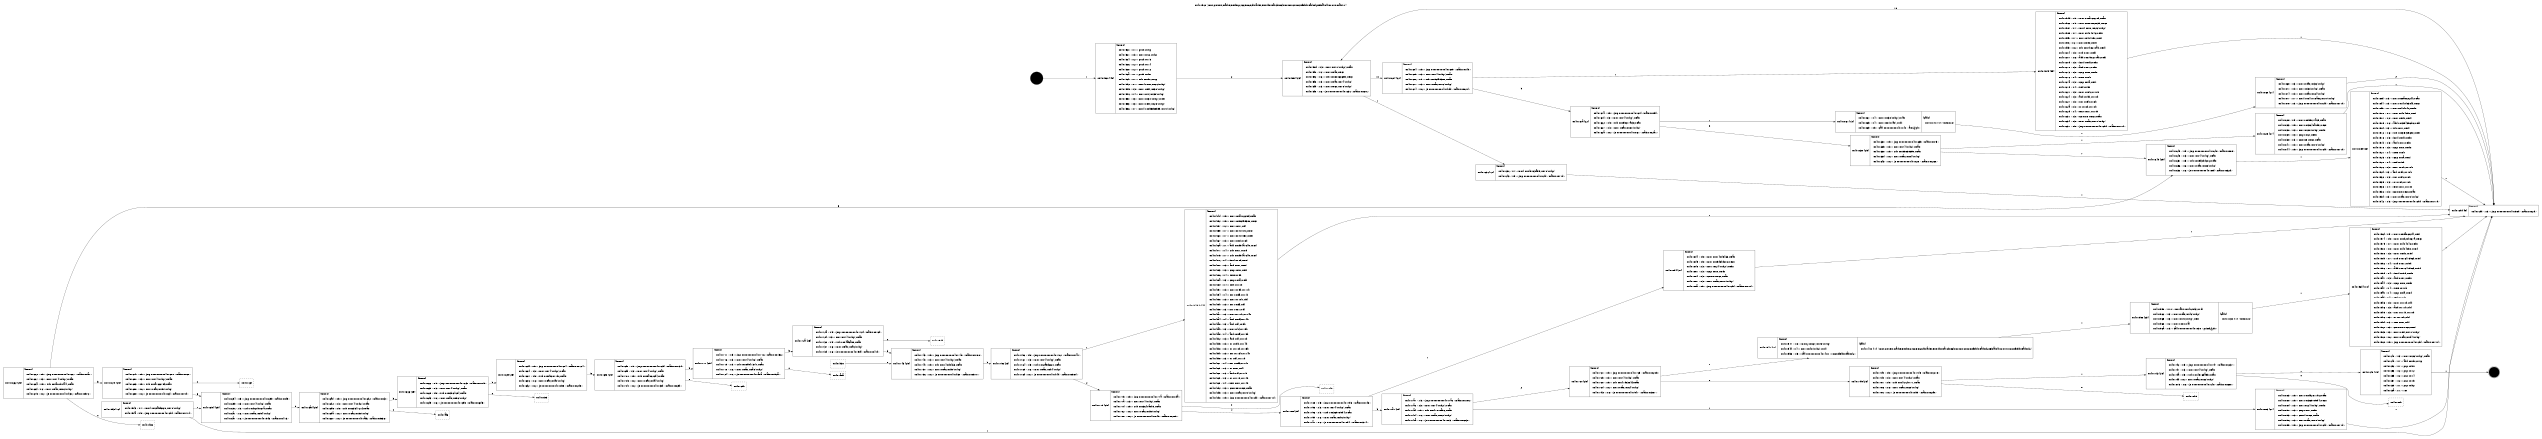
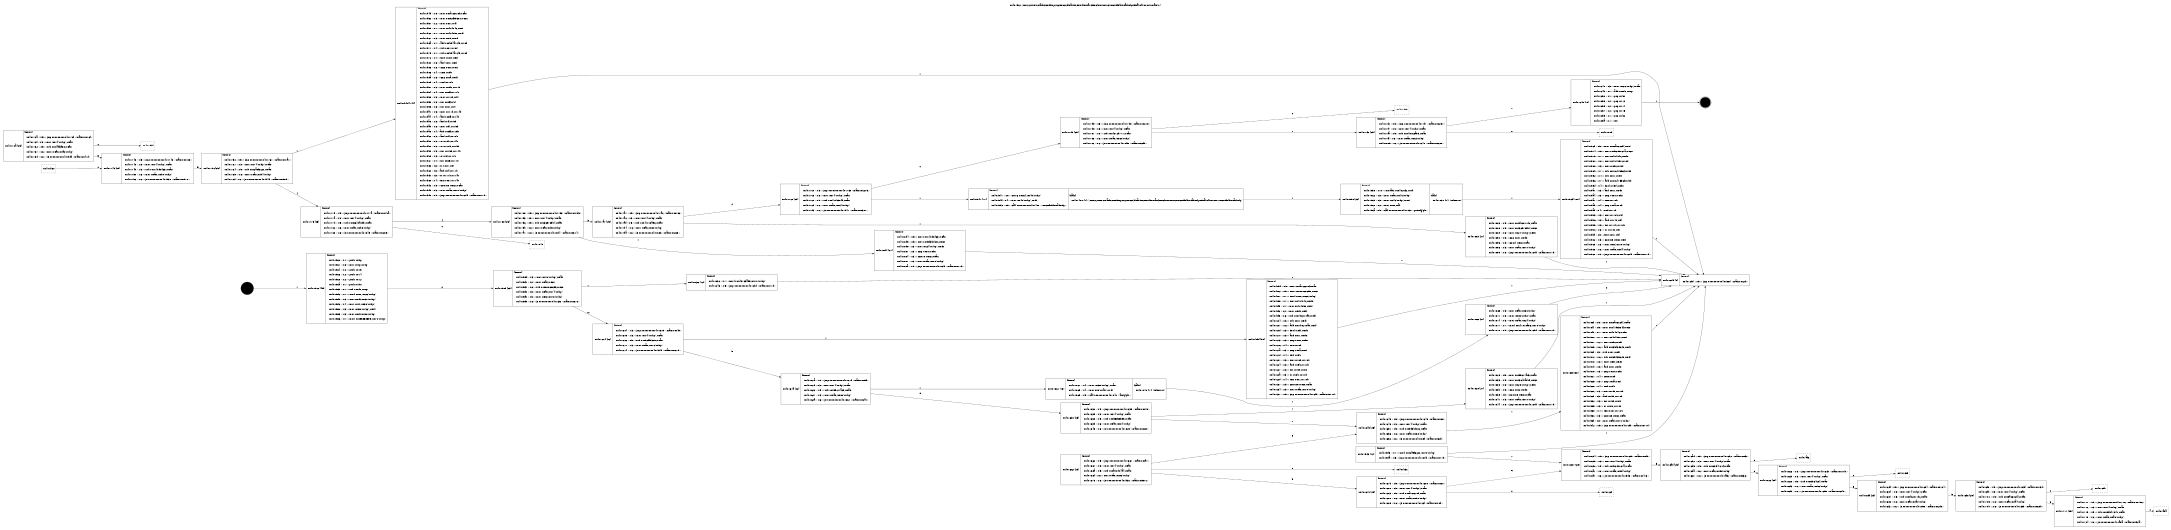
(1980, 9) -> none
(788, 352) -> none
